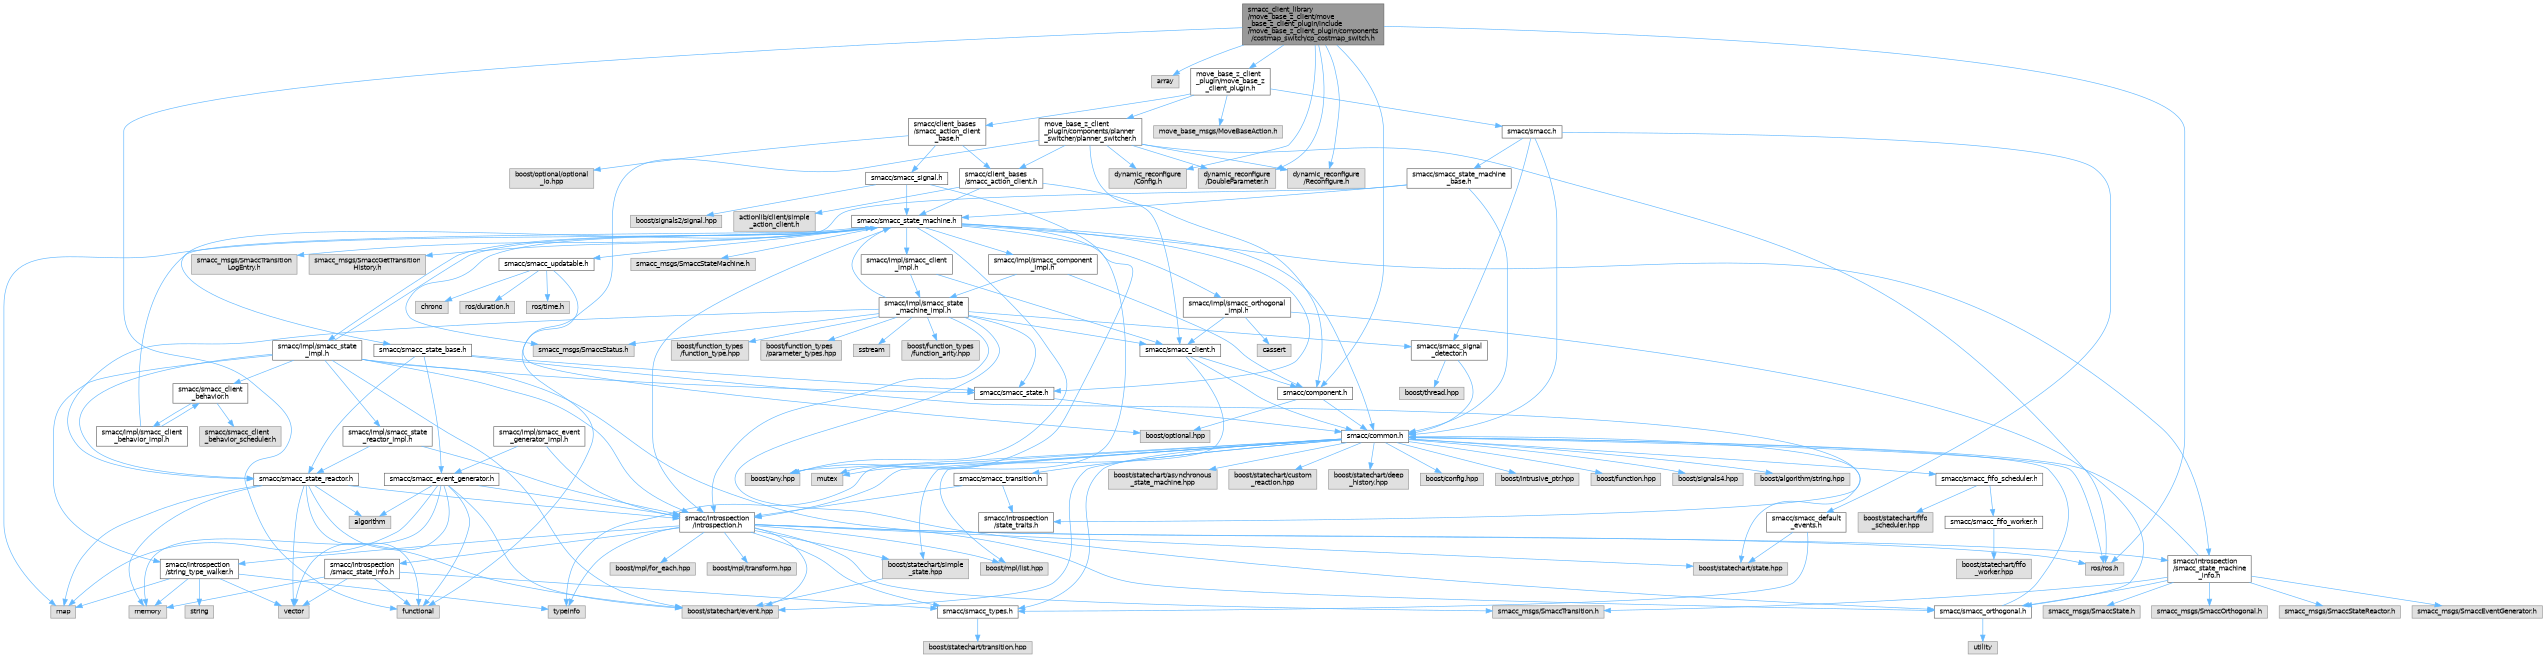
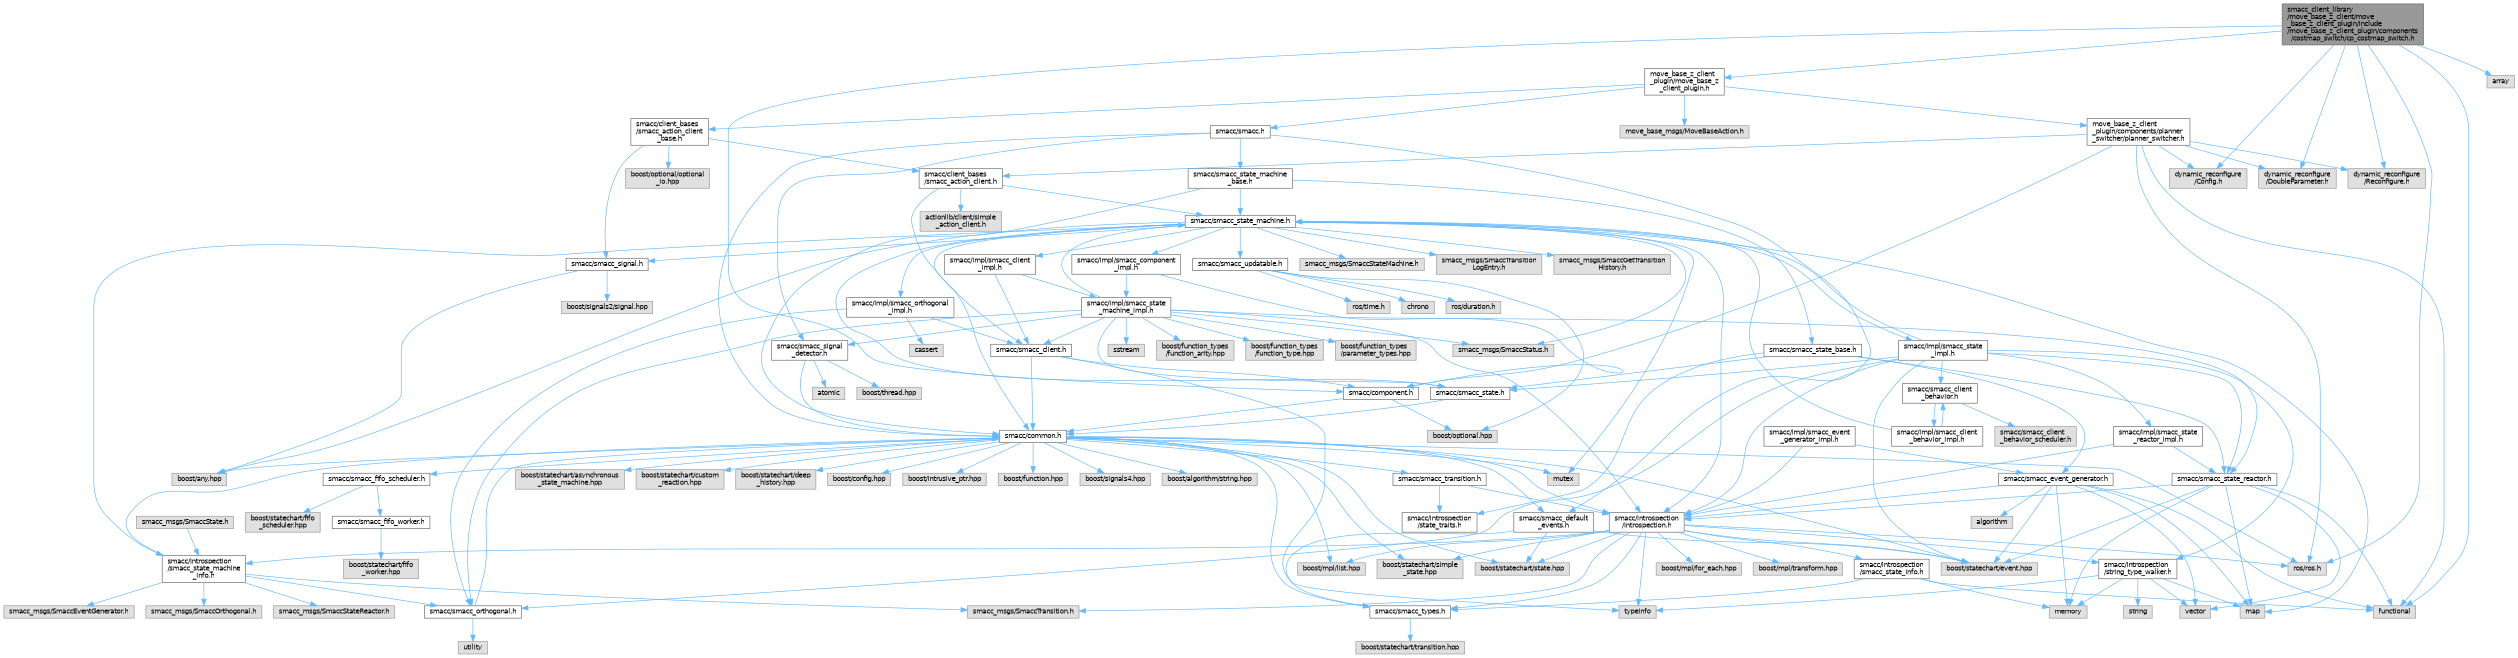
(907, 192) -> (854, 248)
none -> (829, 393)
none -> (1311, 443)
(335, 499) -> none
(326, 592) -> none
(823, 592) -> (1723, 542)
(2144, 593) -> (192, 539)
